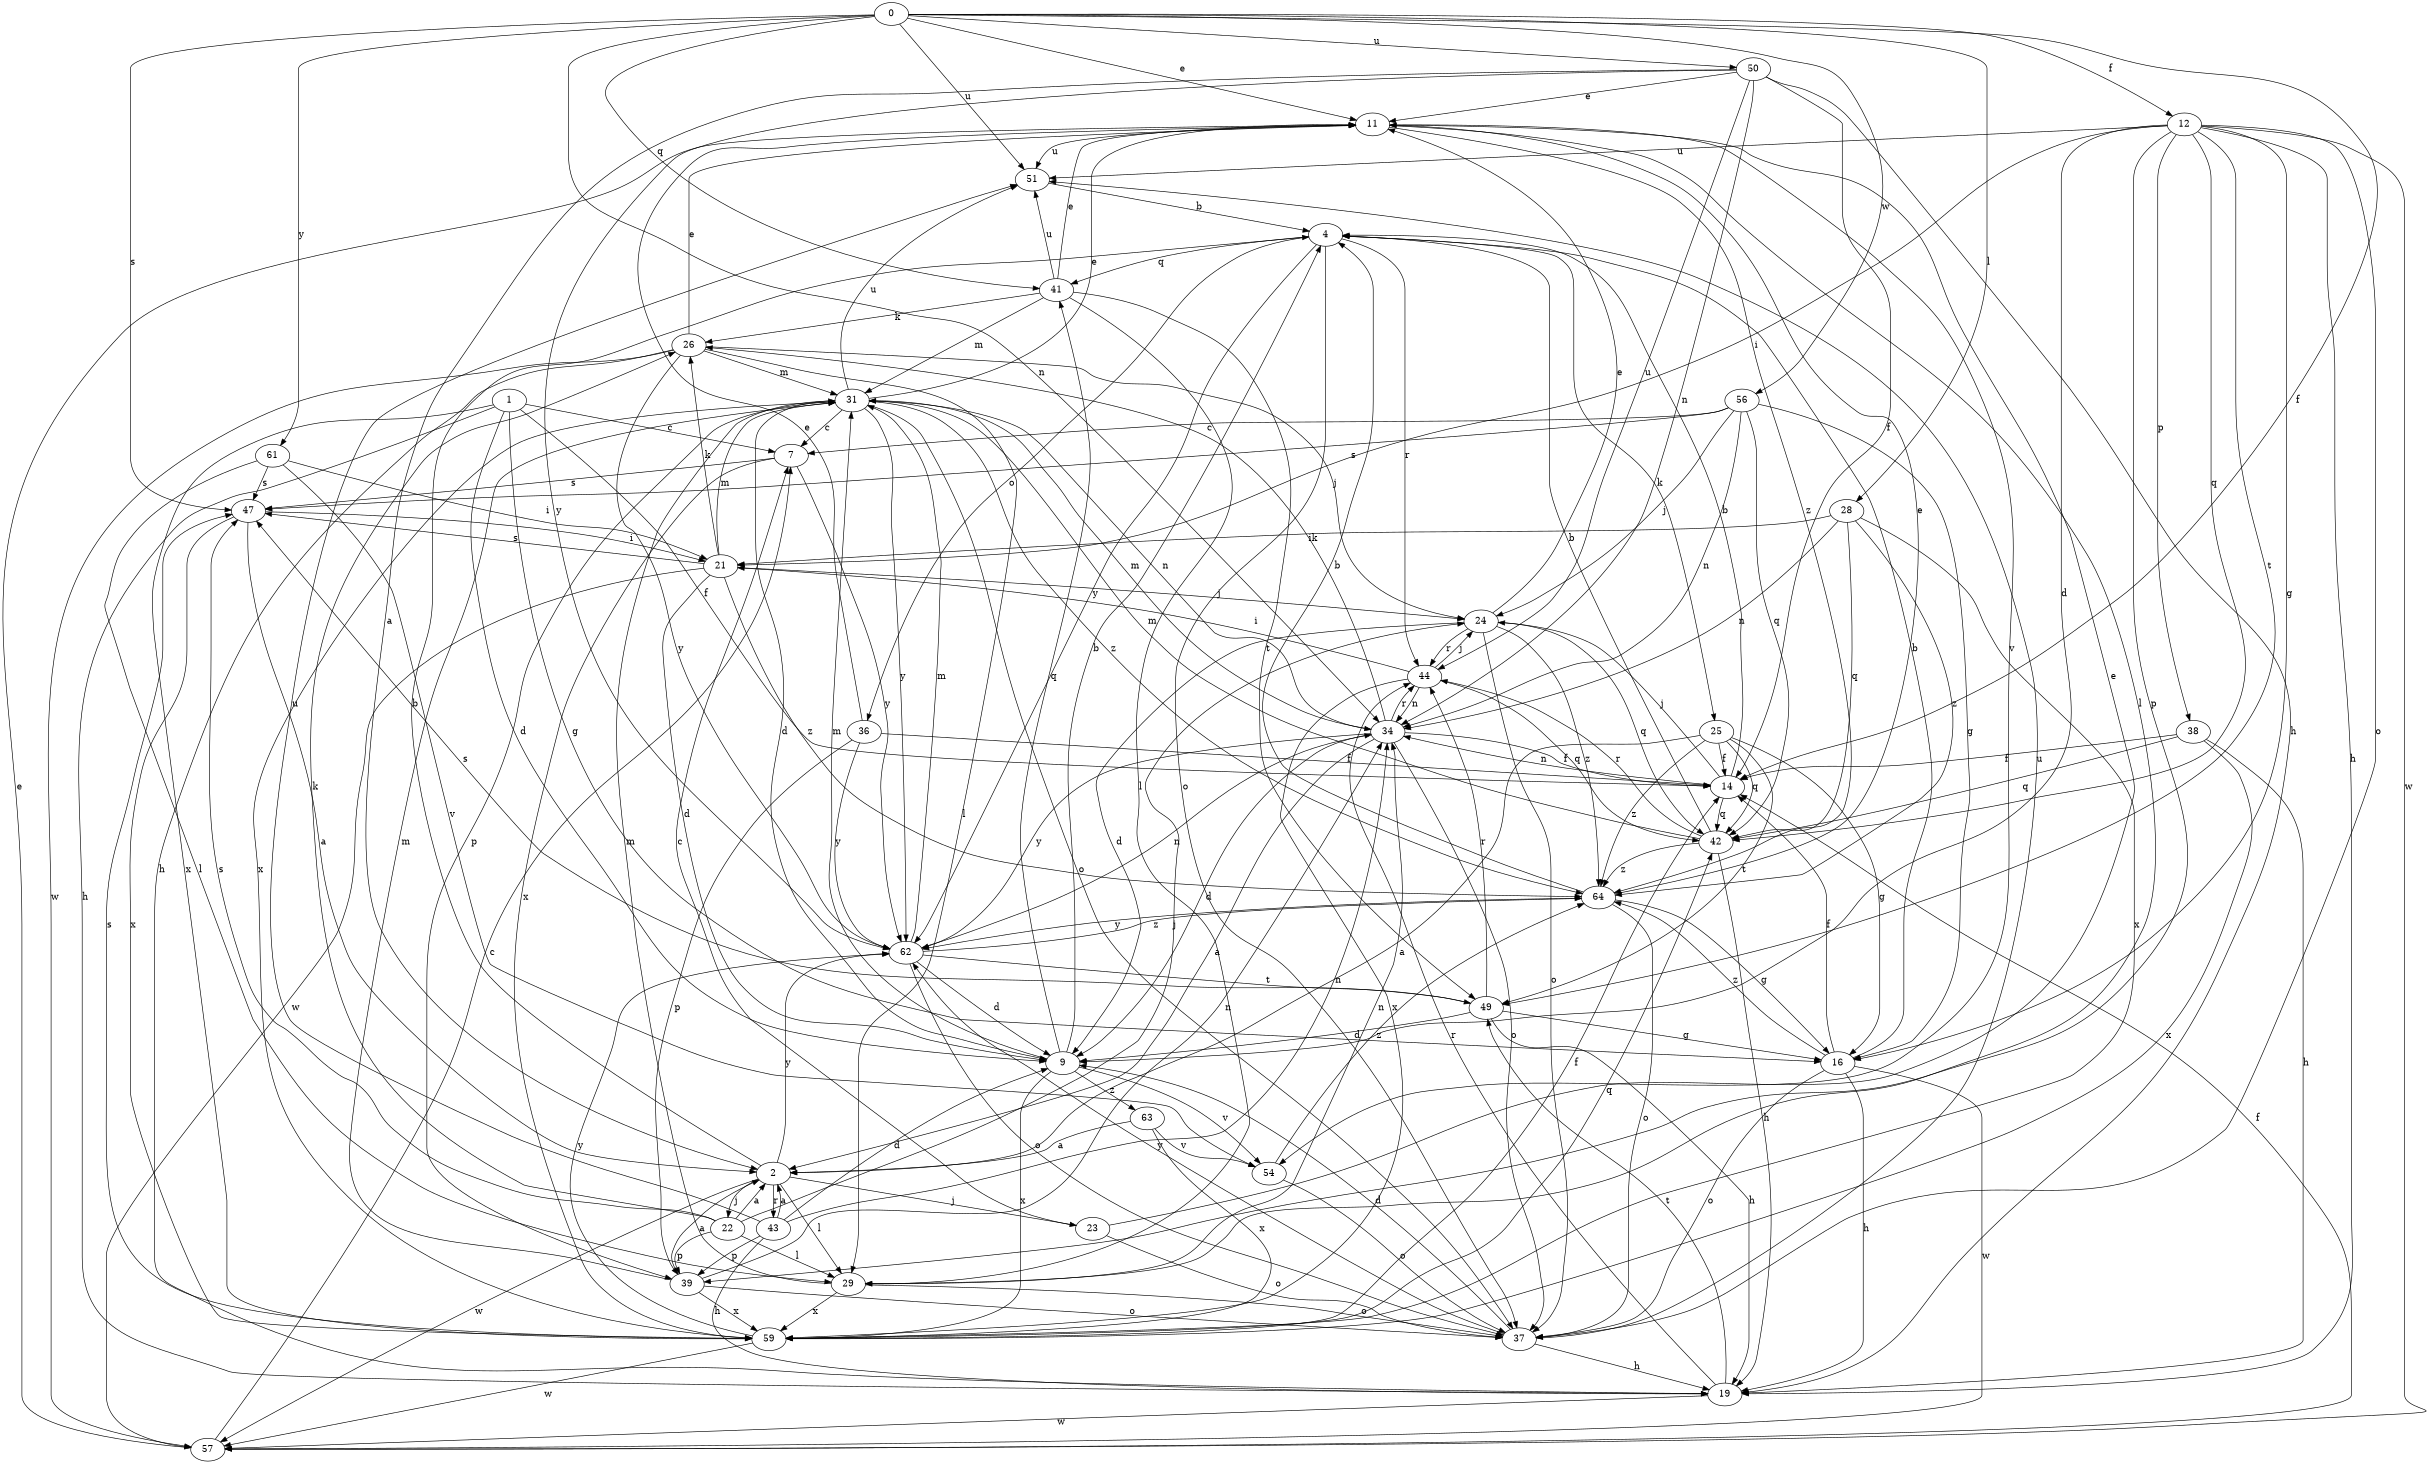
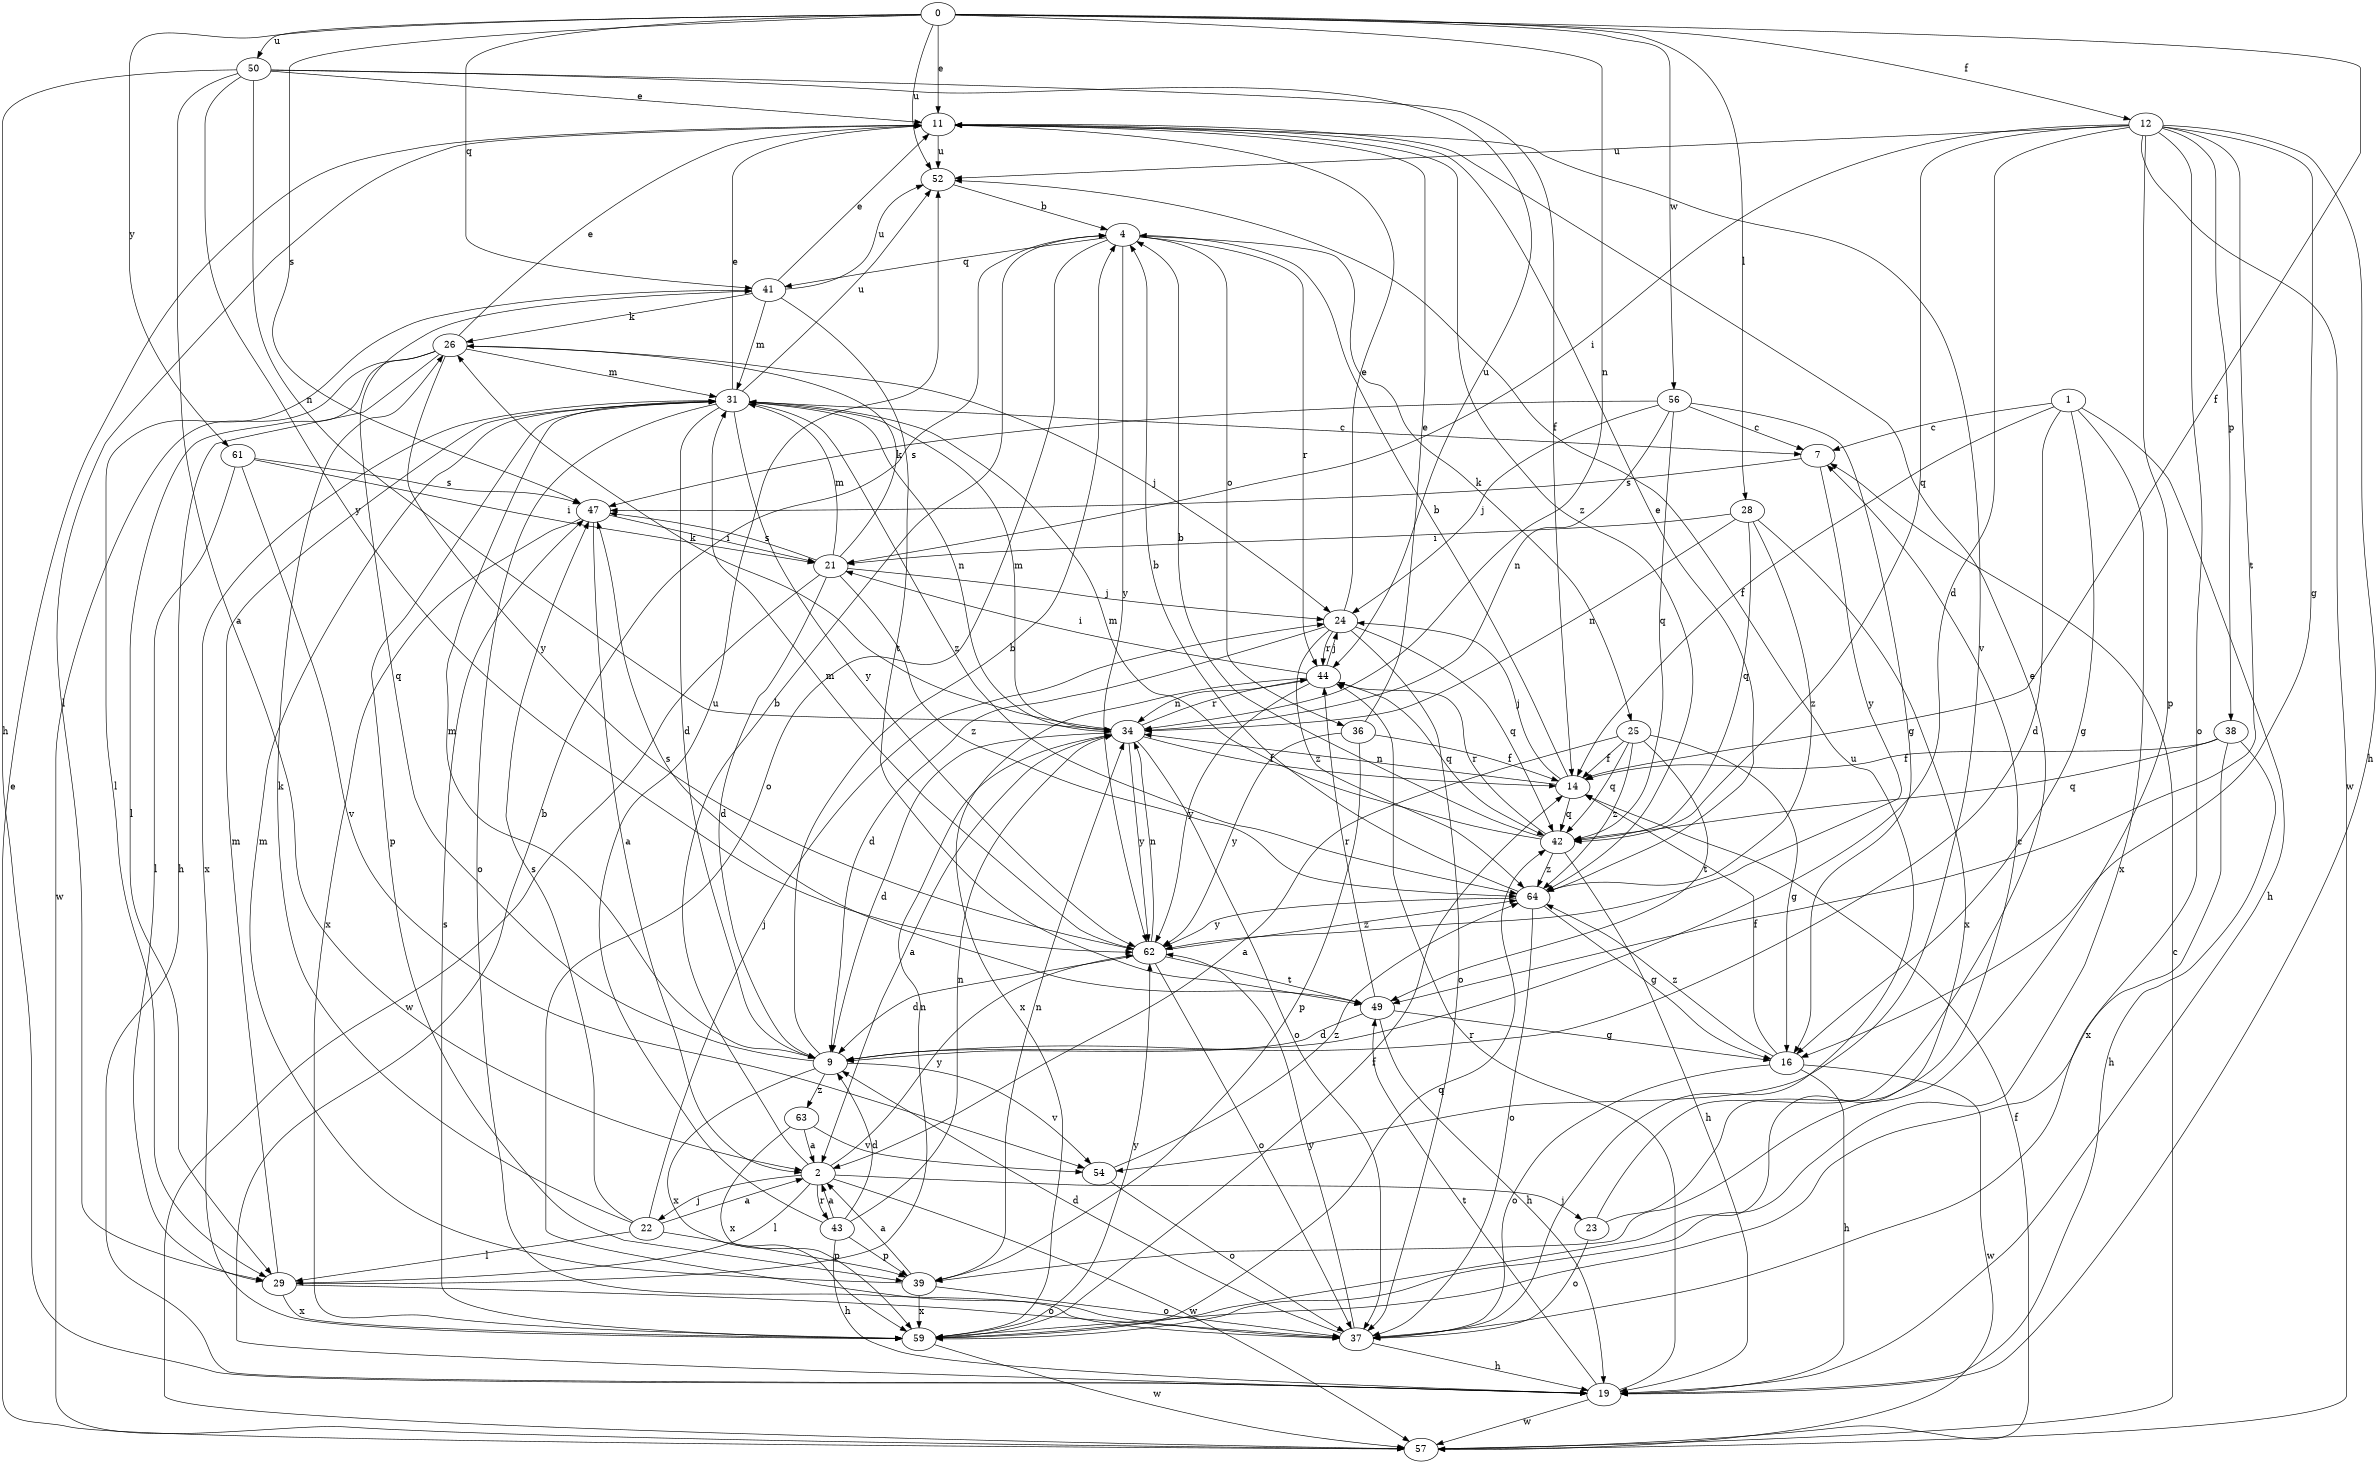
(1032, 180) -> (938, 180)
(1861, 485) -> (237, 1253)
none -> (1198, 786)
(520, 912) -> none
